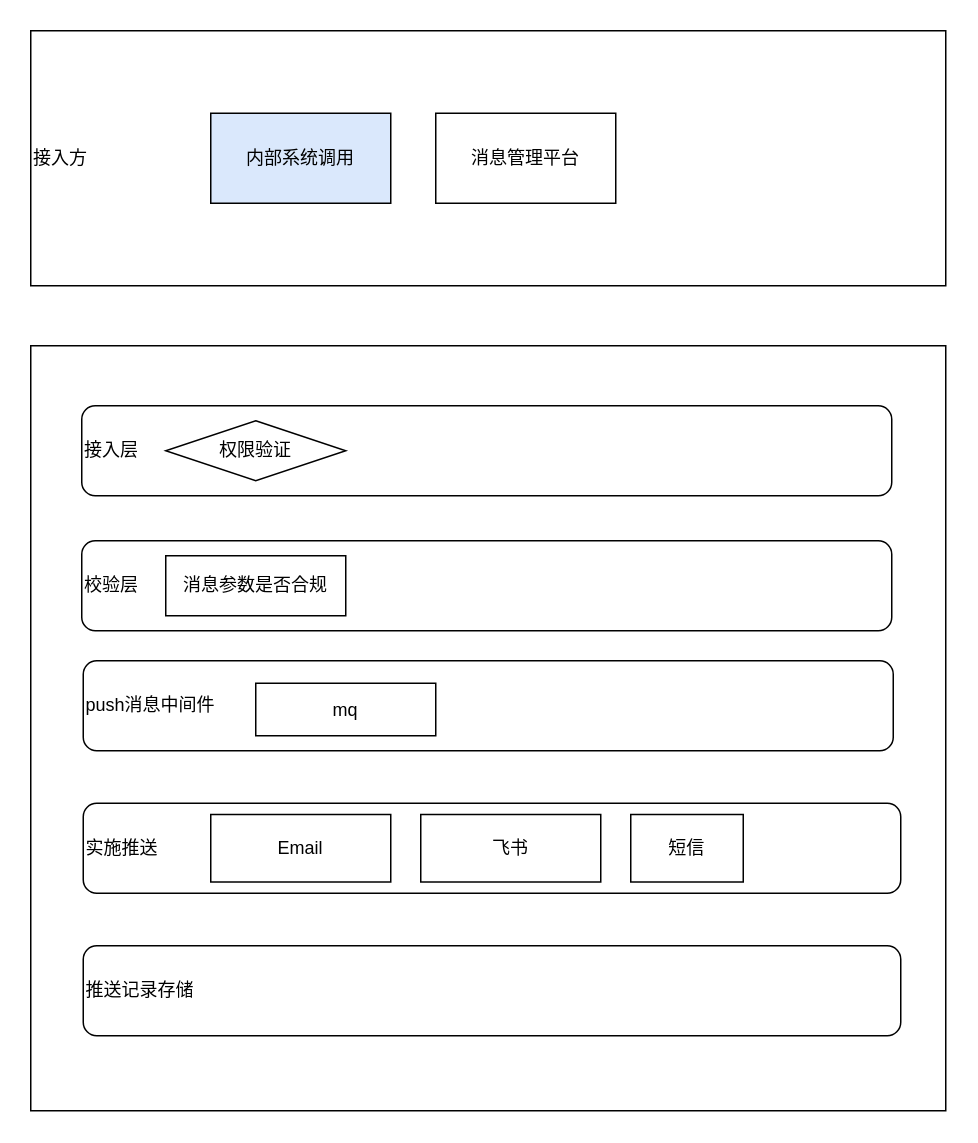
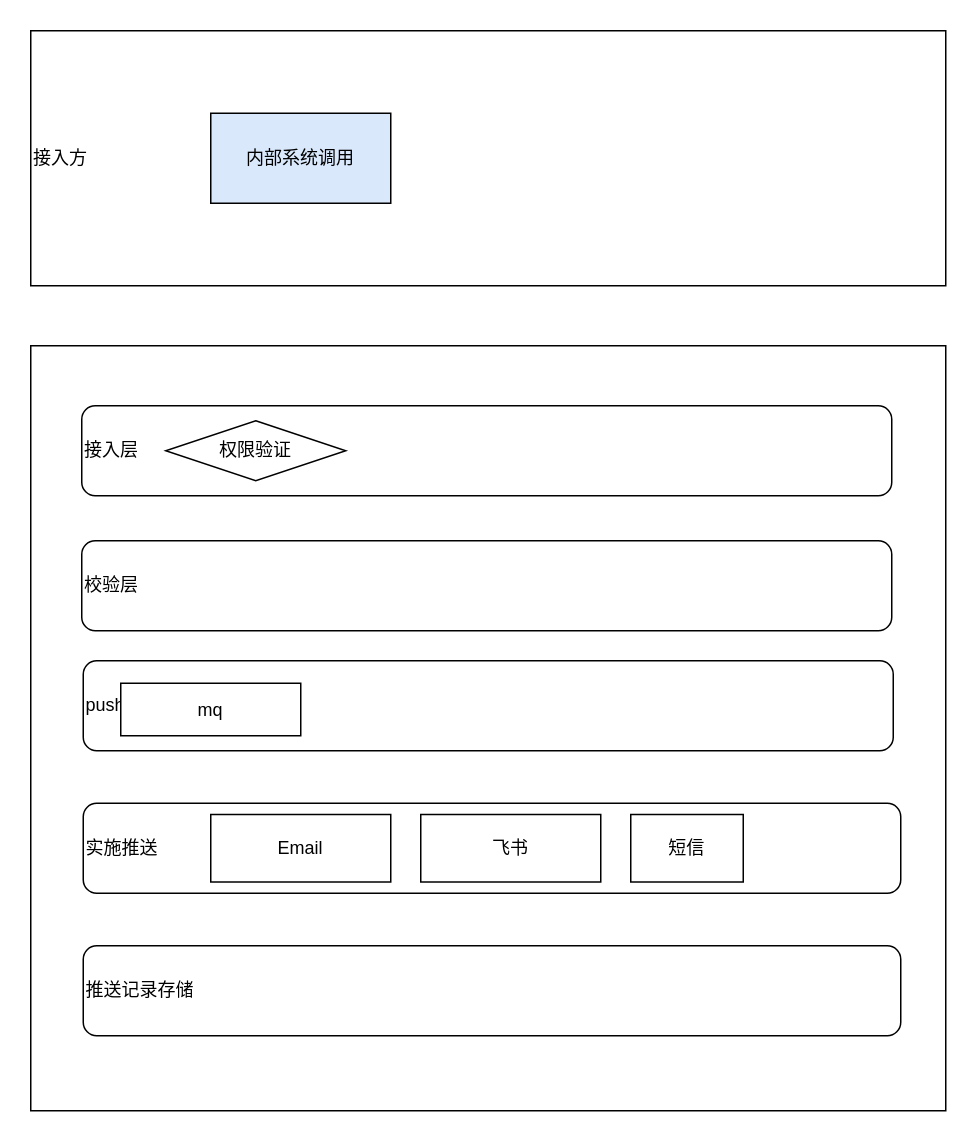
(526, 158) -> none
(256, 586) -> none
(346, 710) -> (211, 710)
